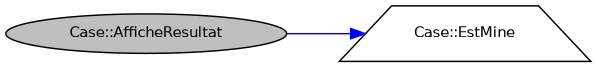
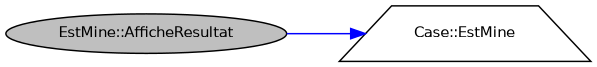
(146, 34) -> (146, 34)
